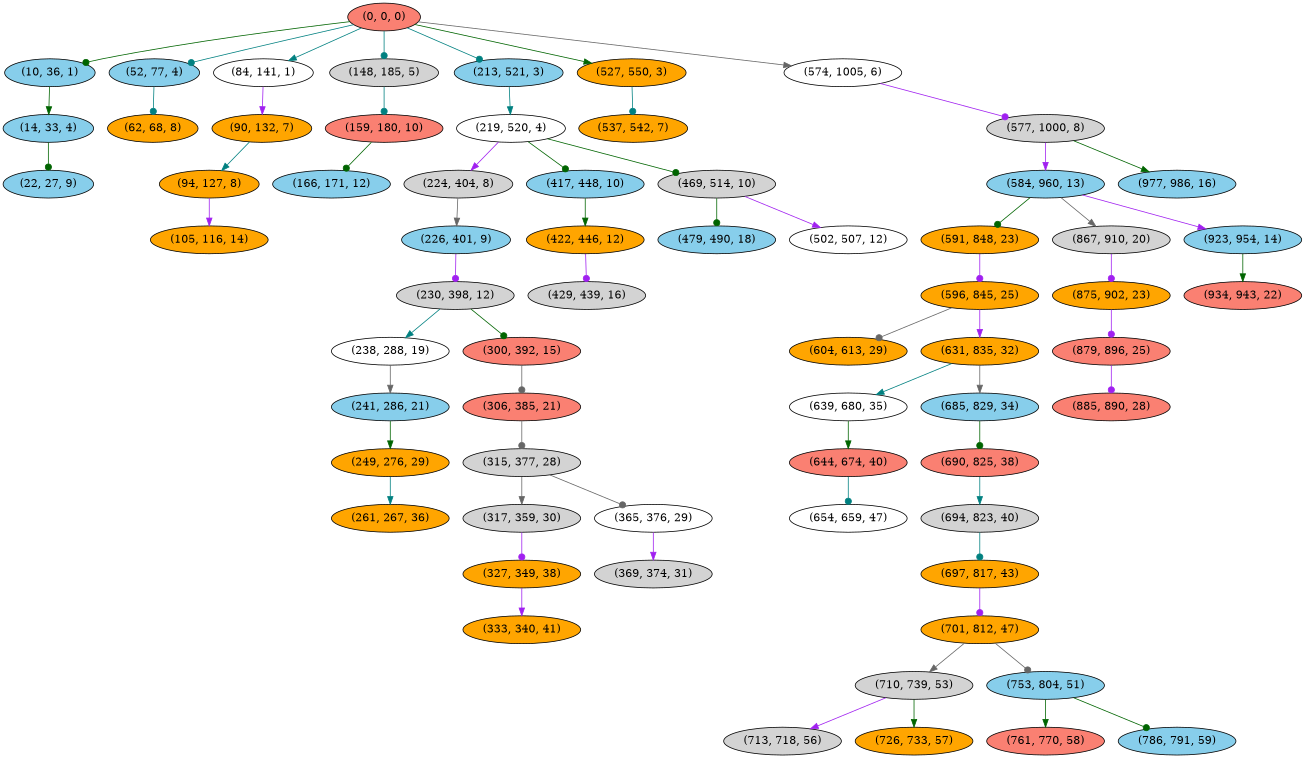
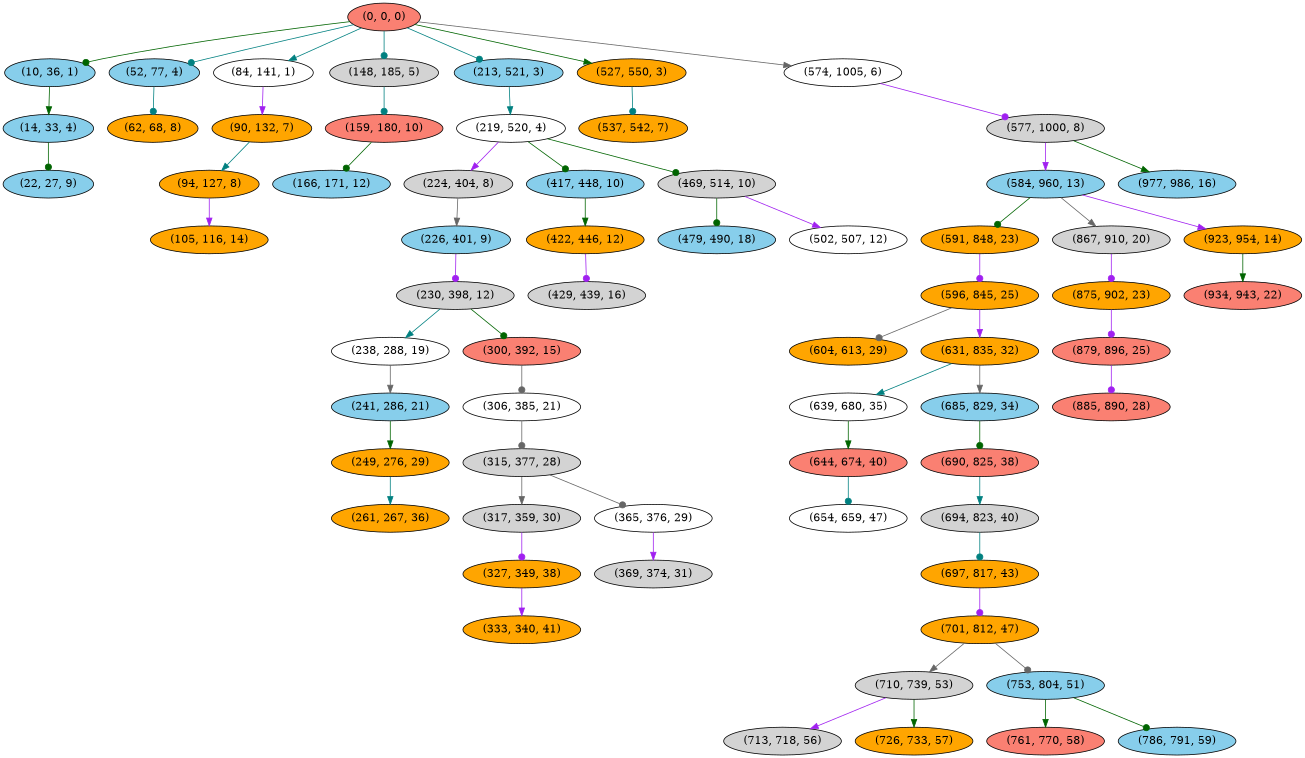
(1243, 240) -> (1243, 240)
(522, 407) -> (522, 407)
